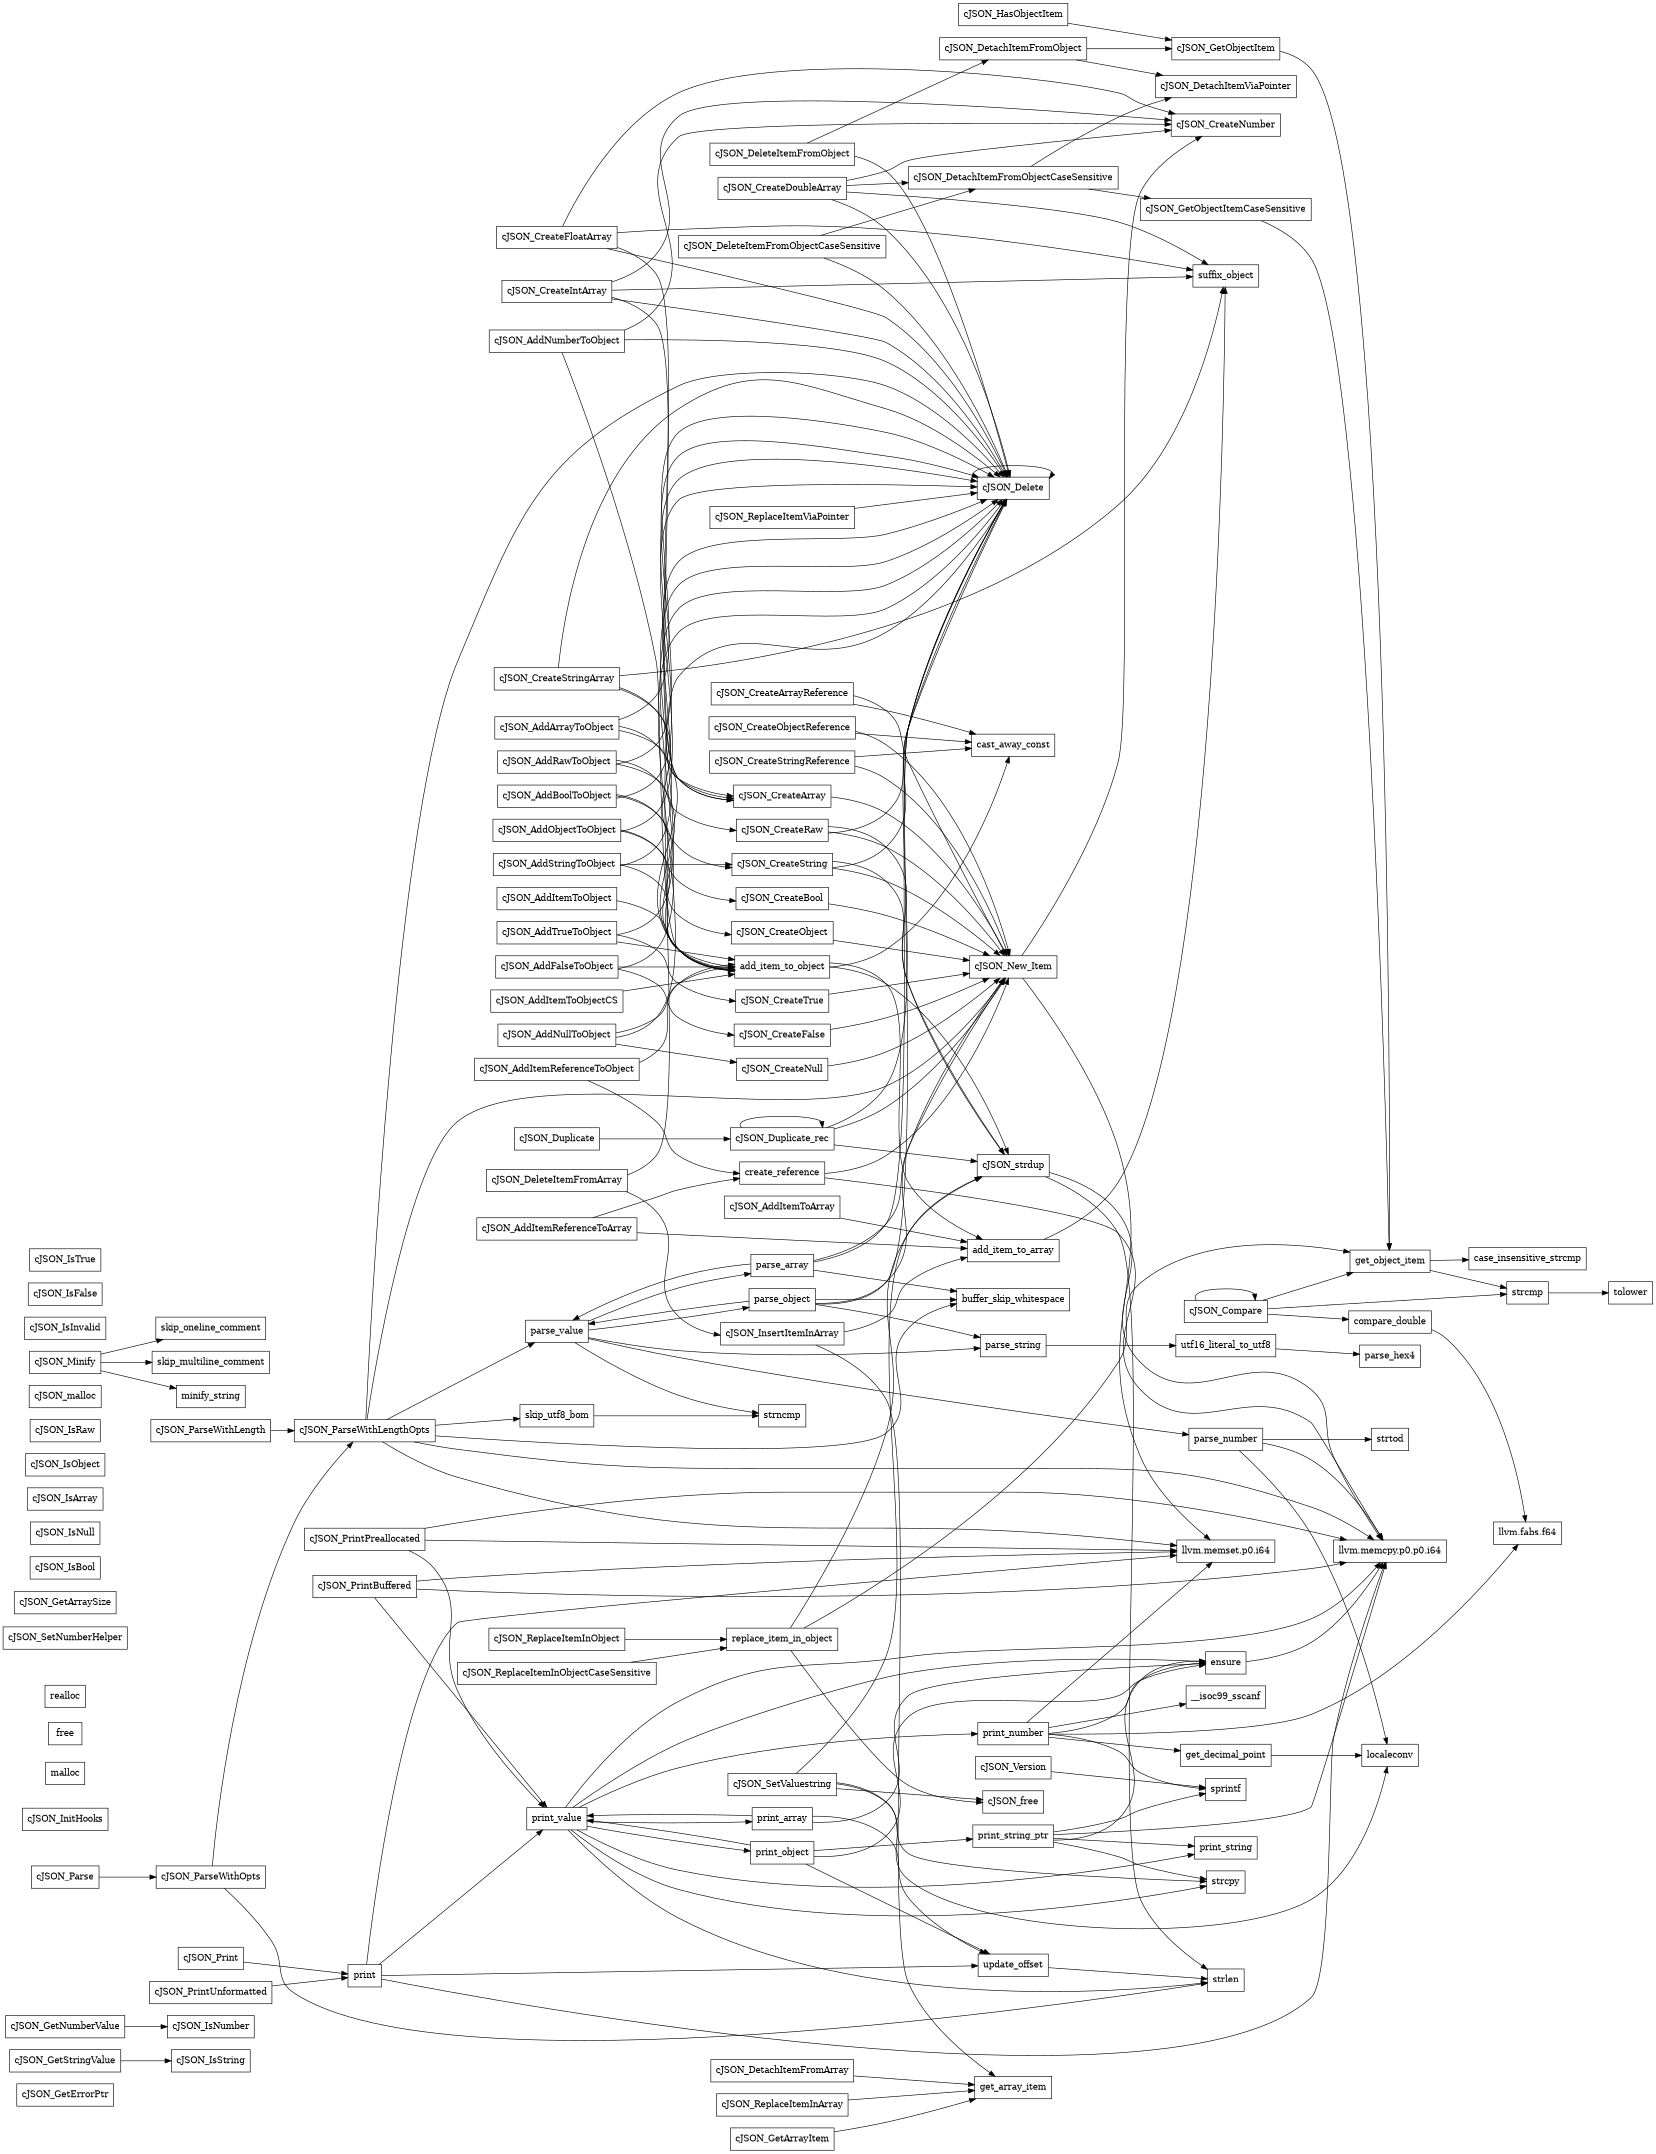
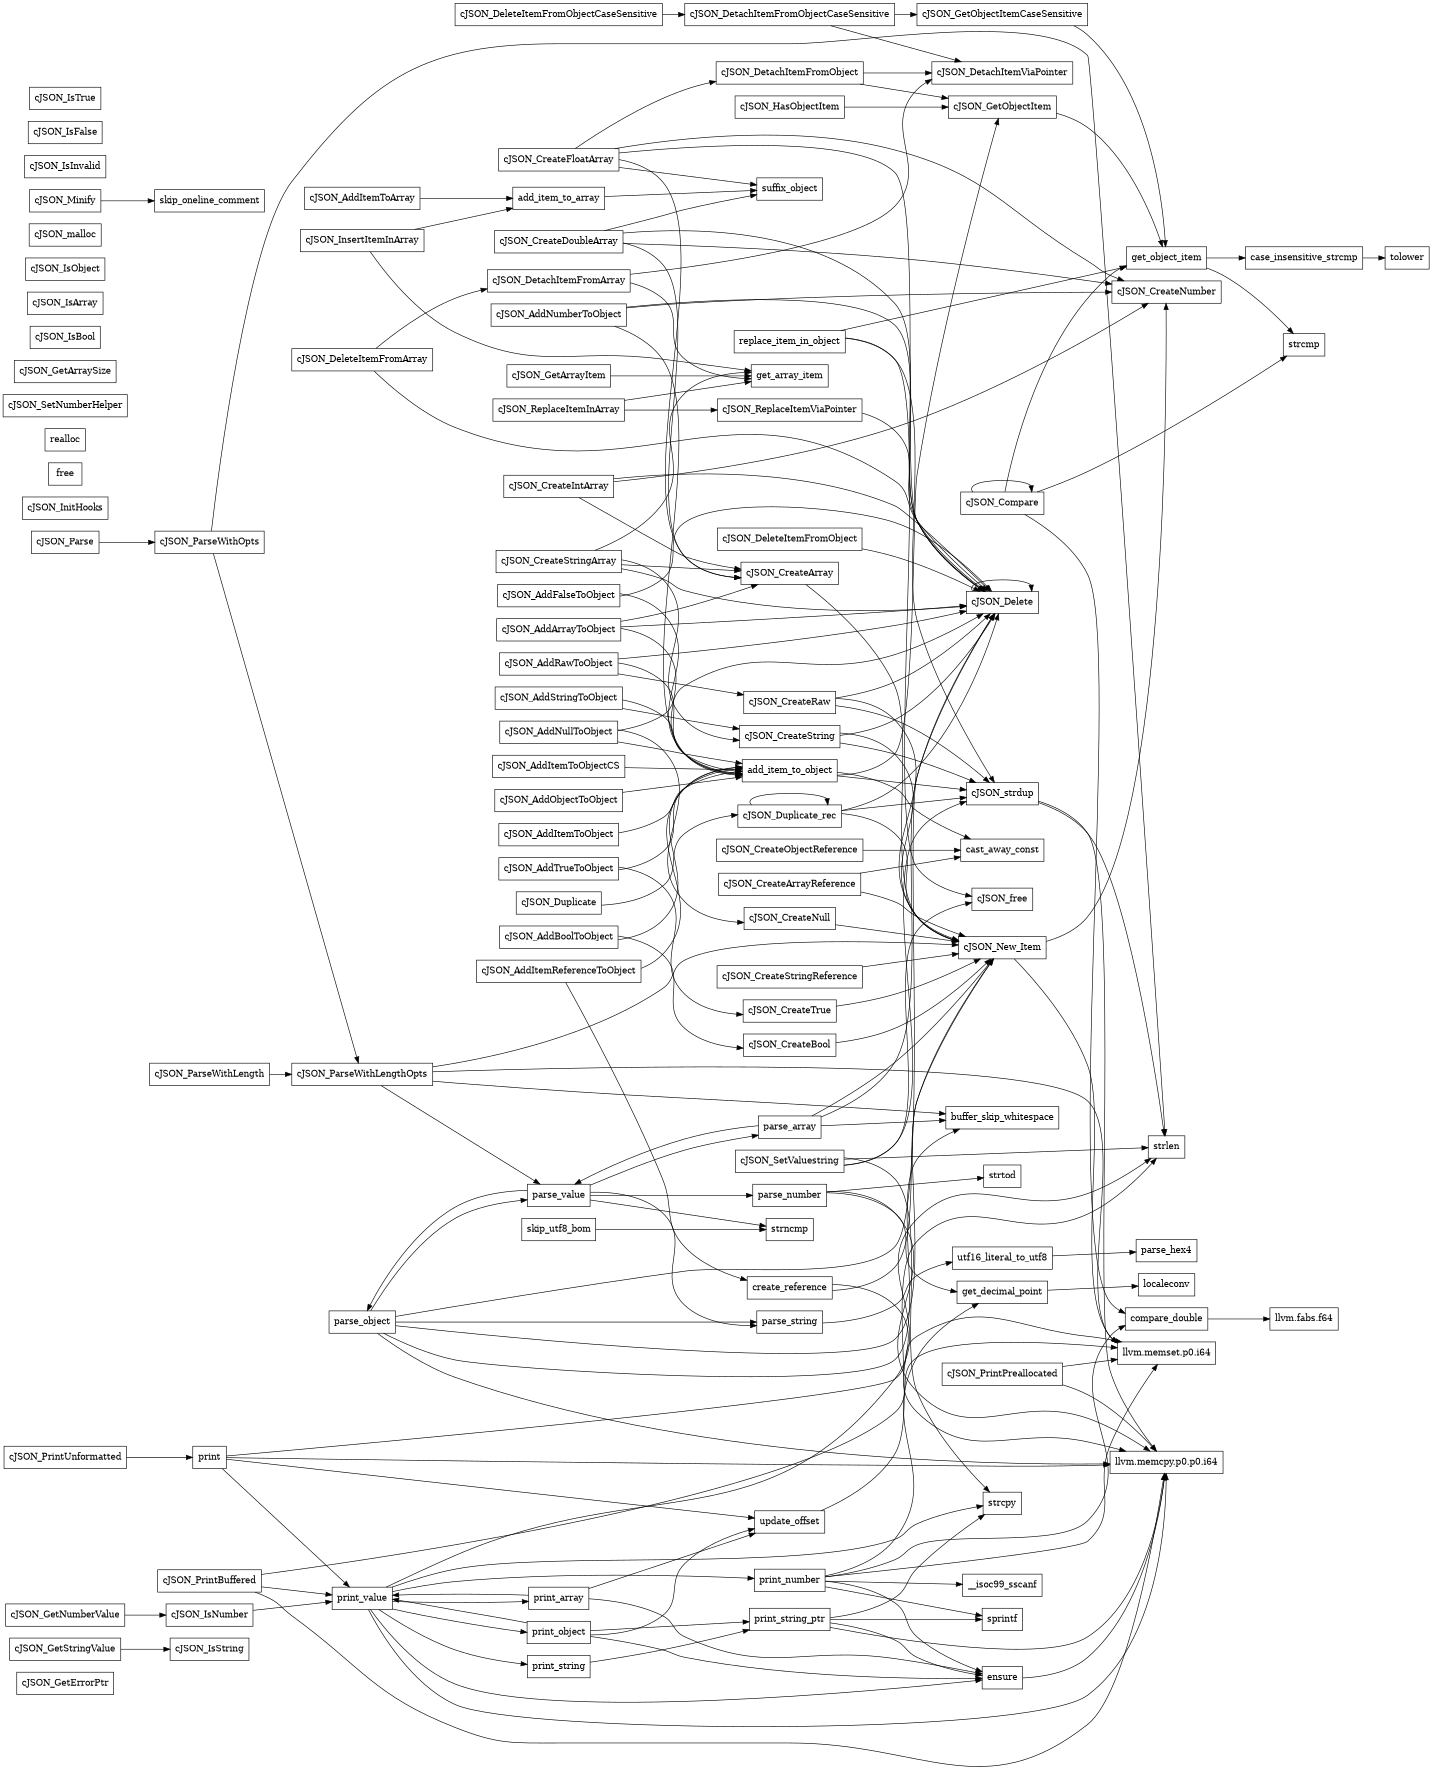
(886, 107) -> (640, 110)
(874, 184) -> (673, 415)
none -> (833, 237)
(899, 284) -> none
(936, 345) -> none
none -> (663, 410)
(673, 489) -> none
(678, 501) -> none
(674, 571) -> none
(994, 584) -> (673, 470)
(676, 591) -> none
(451, 684) -> none
(910, 753) -> none
(955, 823) -> none
(782, 933) -> none
(899, 1026) -> (921, 450)
(782, 1035) -> none
(557, 1229) -> none
(666, 1266) -> (420, 316)
(1575, 1293) -> (1371, 258)
(211, 1362) -> none
(211, 1397) -> none
(474, 1422) -> none
(65, 1431) -> none
(921, 1469) -> (731, 1441)
(65, 1533) -> none
(1335, 1582) -> (904, 1227)
(557, 1639) -> none
(557, 1673) -> none
(455, 1682) -> (289, 1606)
(1311, 1714) -> (1058, 1533)
(1013, 1768) -> none
(65, 1773) -> none
(1121, 1842) -> (671, 1648)
(1114, 1928) -> (993, 1154)
(211, 1958) -> none
